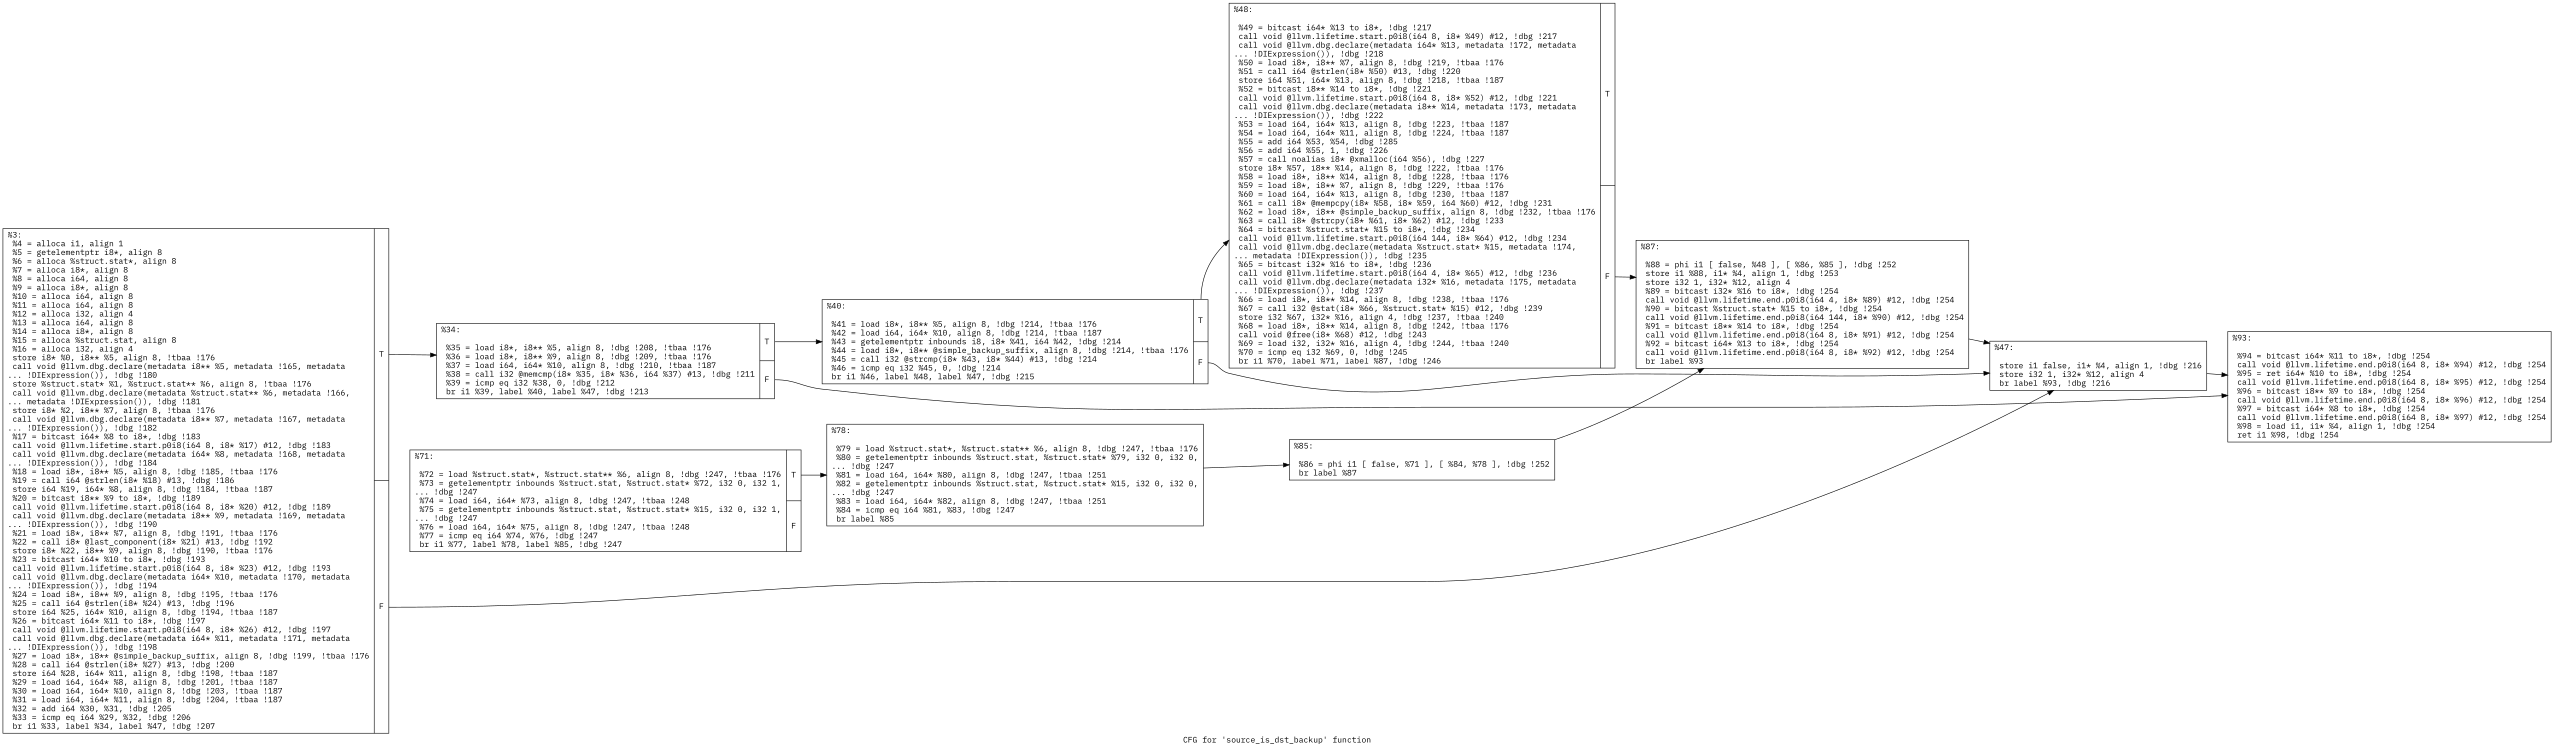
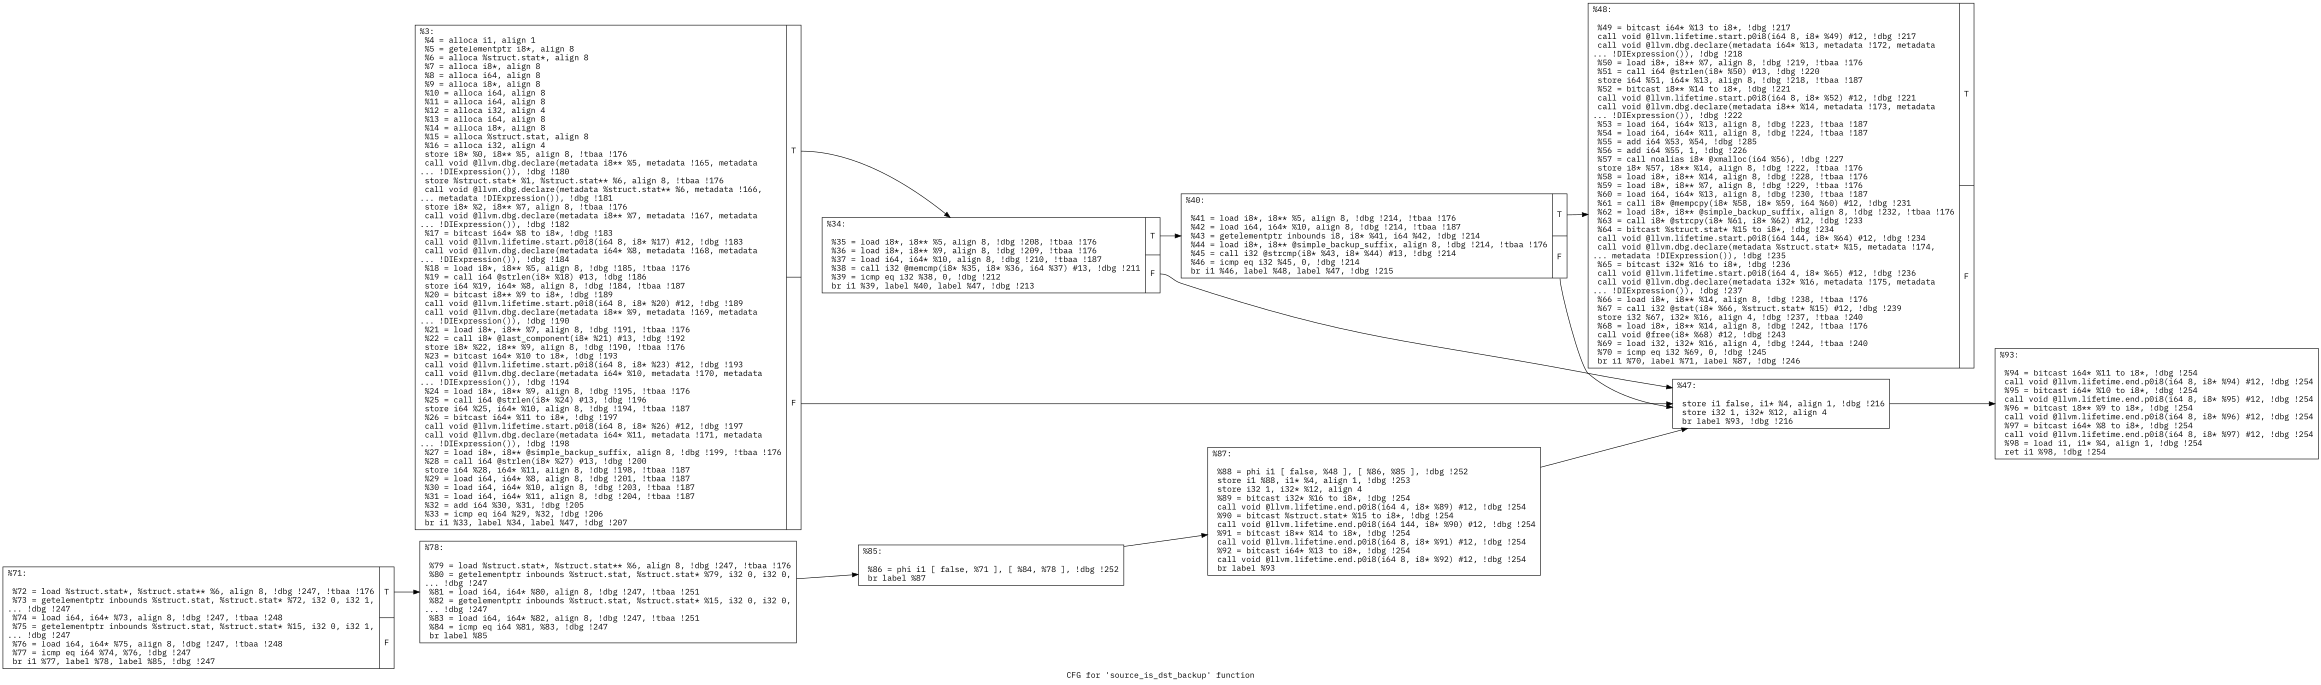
(1623, 277) -> none
(2322, 374) -> (2099, 391)
(1498, 407) -> (1410, 342)
